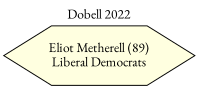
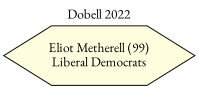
(99, 56) -> (99, 56)
